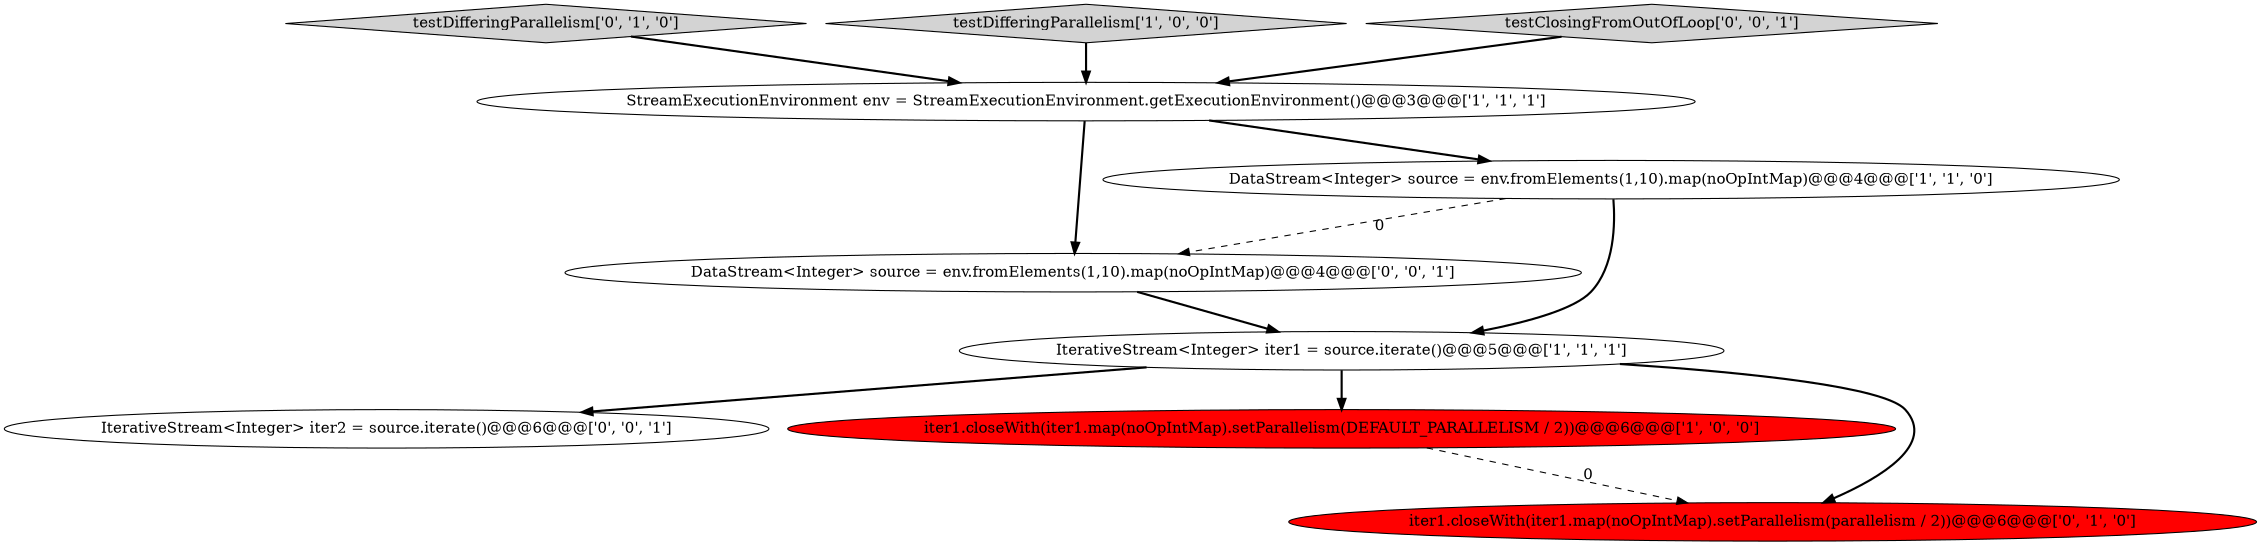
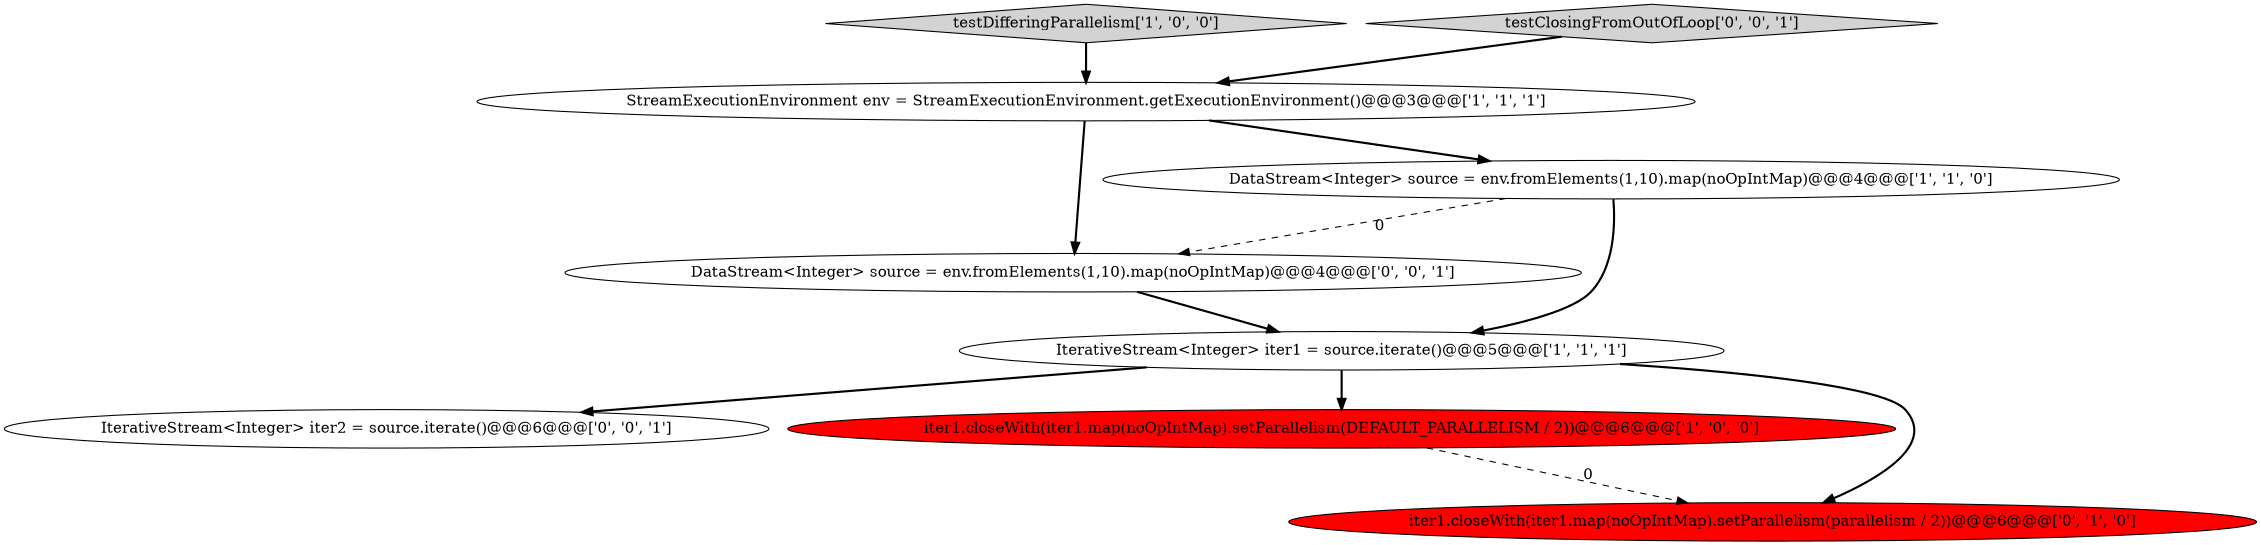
(546, 24) -> none
